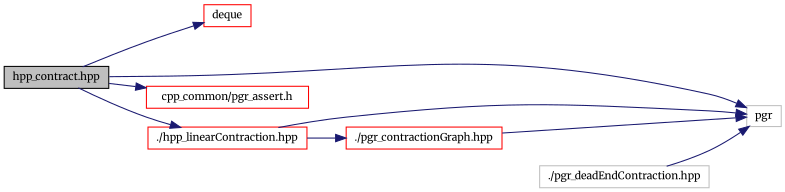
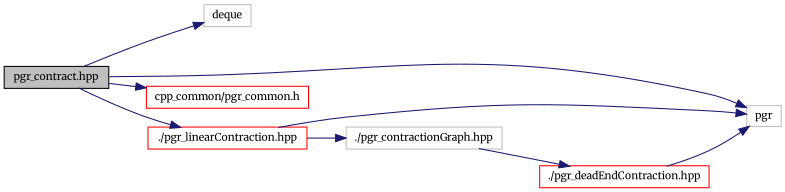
(227, 16) -> (227, 16)
(56, 77) -> (56, 77)
(227, 97) -> (227, 97)
(619, 125) -> (519, 156)
(227, 138) -> (227, 138)
(424, 138) -> (424, 138)
(624, 177) -> (624, 177)
